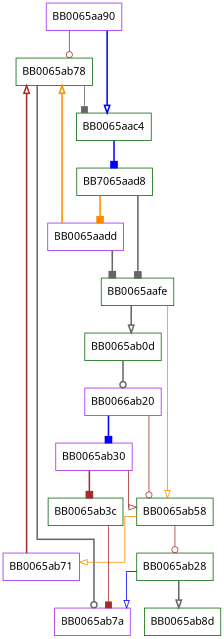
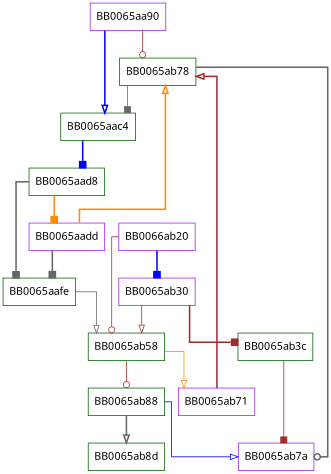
(115, 182) -> (67, 182)
(123, 347) -> none
(167, 398) -> (96, 298)
(175, 567) -> (126, 402)
